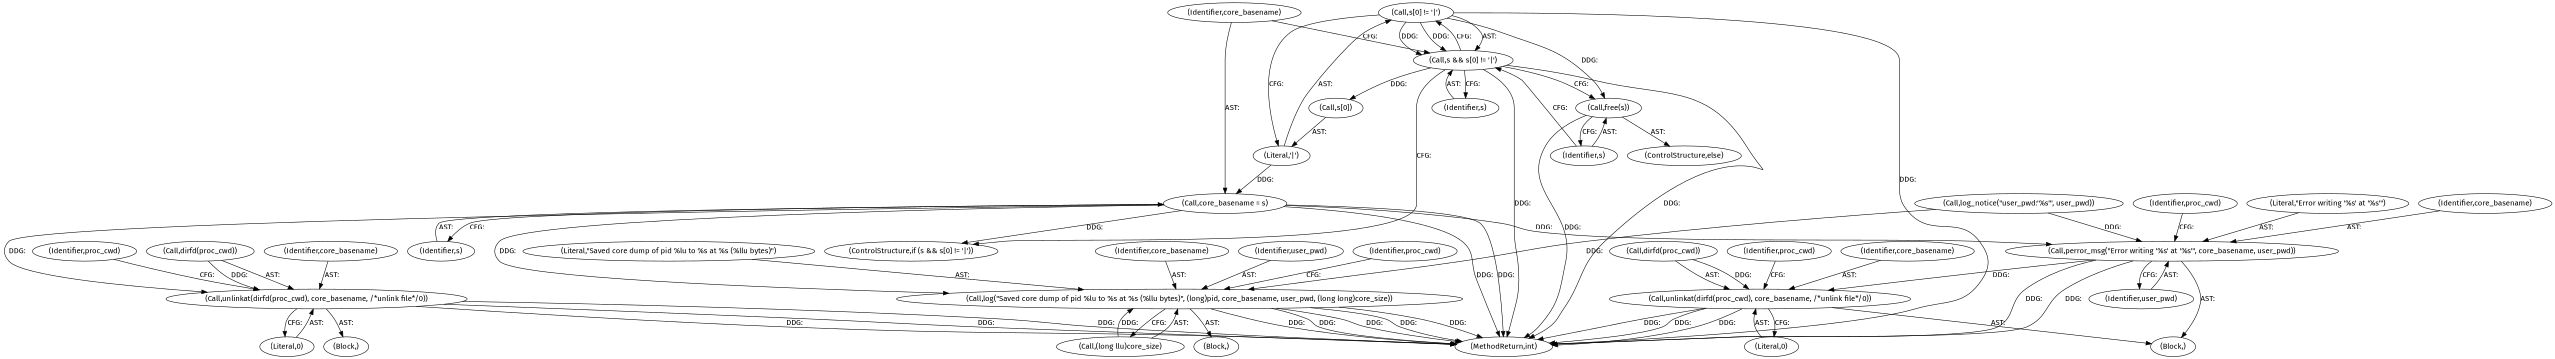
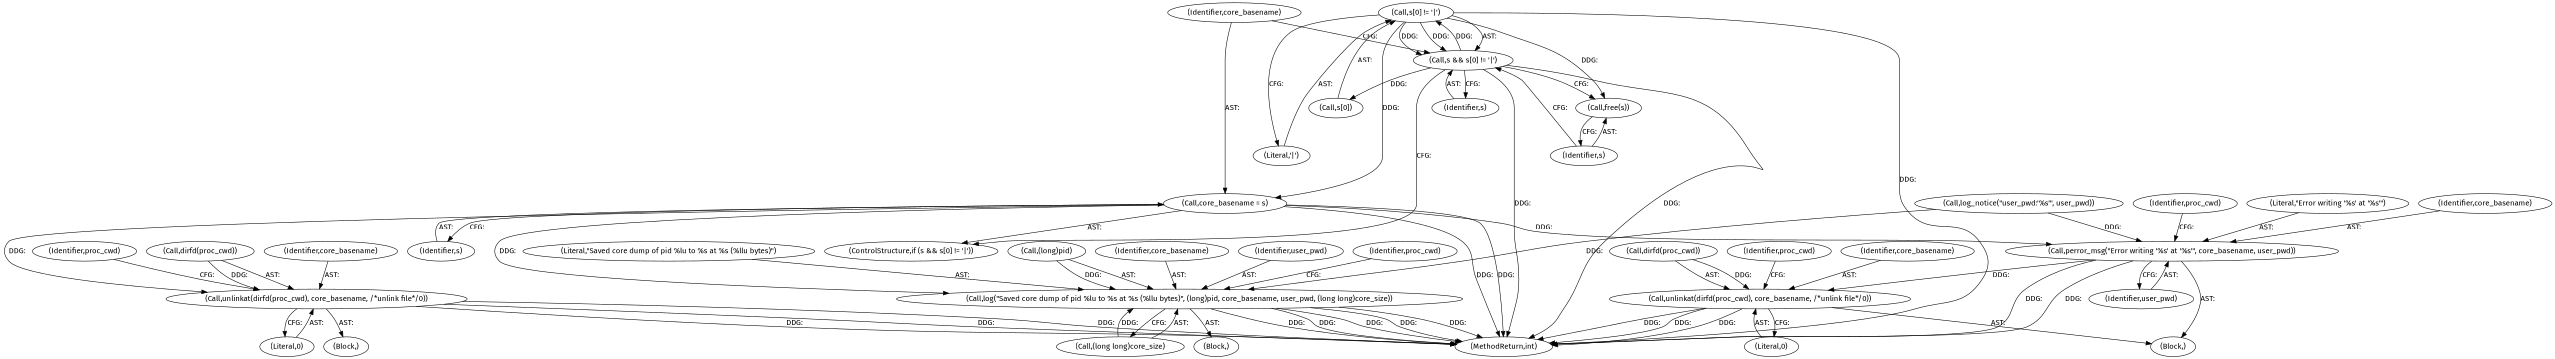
(1465, 36) -> (1465, 36)
(1311, 130) -> (1356, 54)
(1684, 156) -> none
(1256, 178) -> (1383, 143)
(1559, 218) -> none
(1096, 227) -> (1096, 227)
none -> (1047, 251)
(1120, 347) -> (1120, 347)
